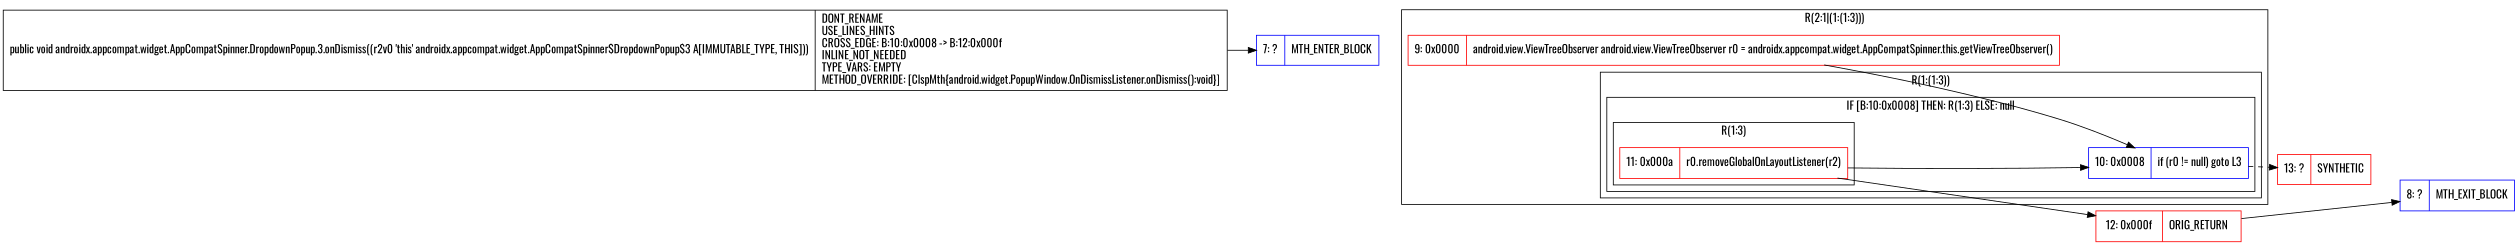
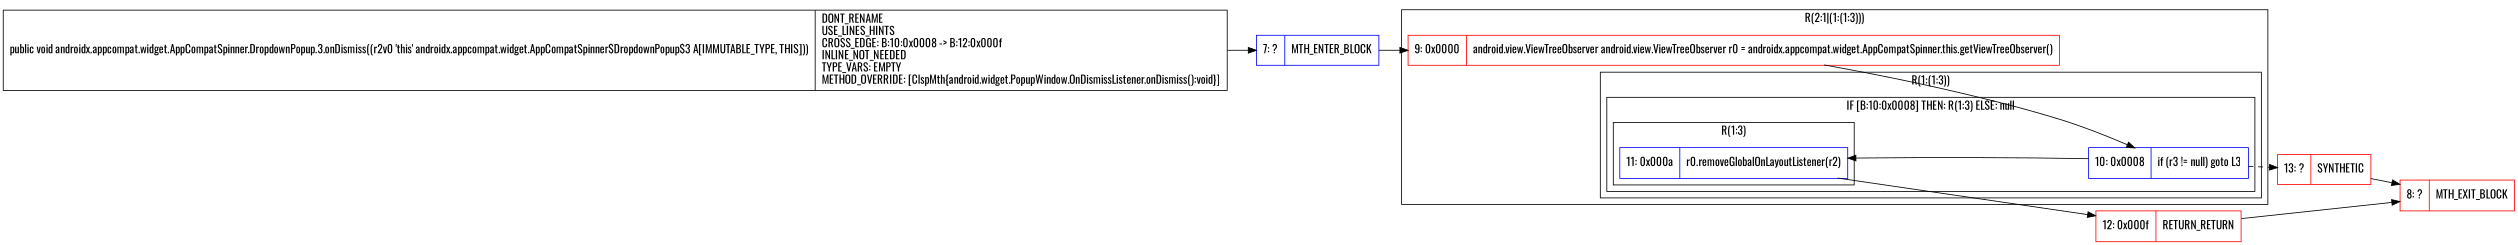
none -> (1389, 50)
(1734, 163) -> (1734, 163)
(2200, 163) -> (2199, 163)
(1964, 168) -> (1972, 158)
none -> (2381, 181)
(2457, 195) -> (2457, 195)
(2199, 226) -> (2199, 226)
